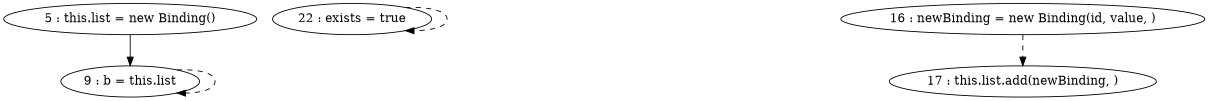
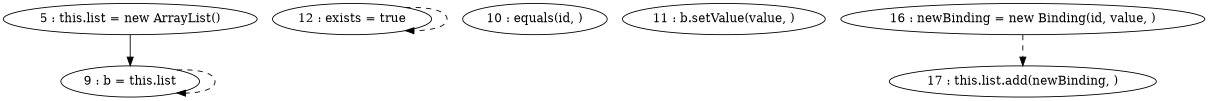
(130, 19) -> (130, 19)
(352, 19) -> (352, 19)
none -> (535, 19)
none -> (724, 19)
